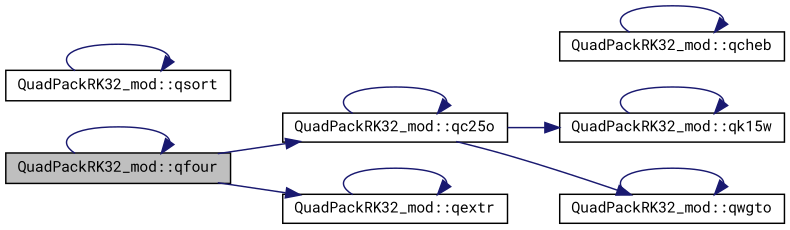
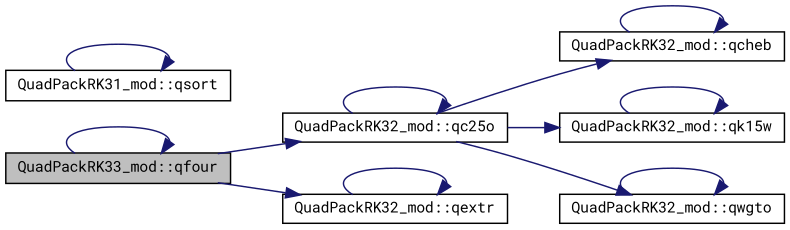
(118, 86) -> (118, 86)
none -> (516, 87)
(118, 168) -> (118, 168)
